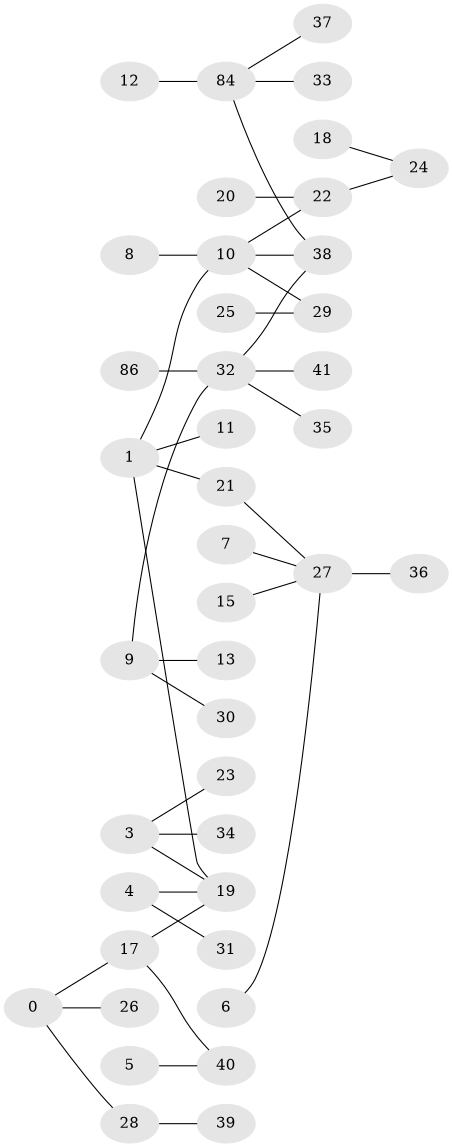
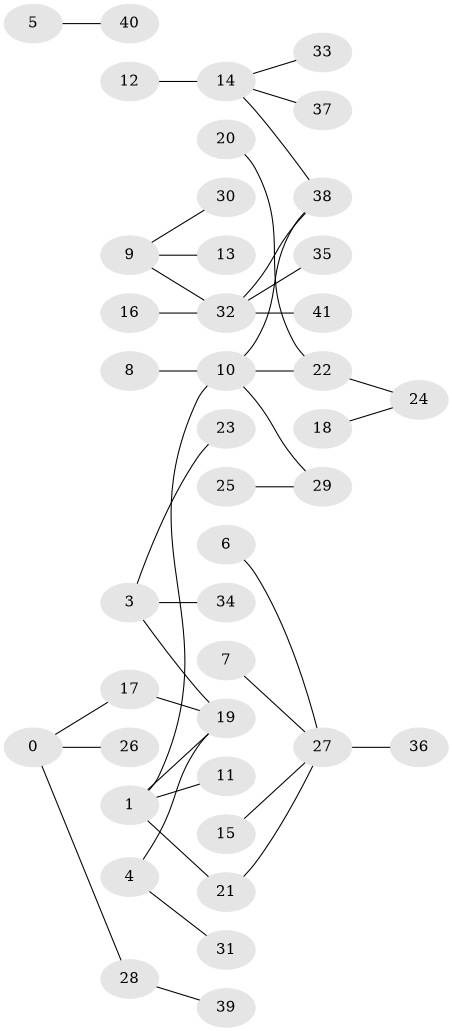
(226, 81) -> (226, 81)
(130, 371) -> (130, 313)
(178, 1008) -> none
